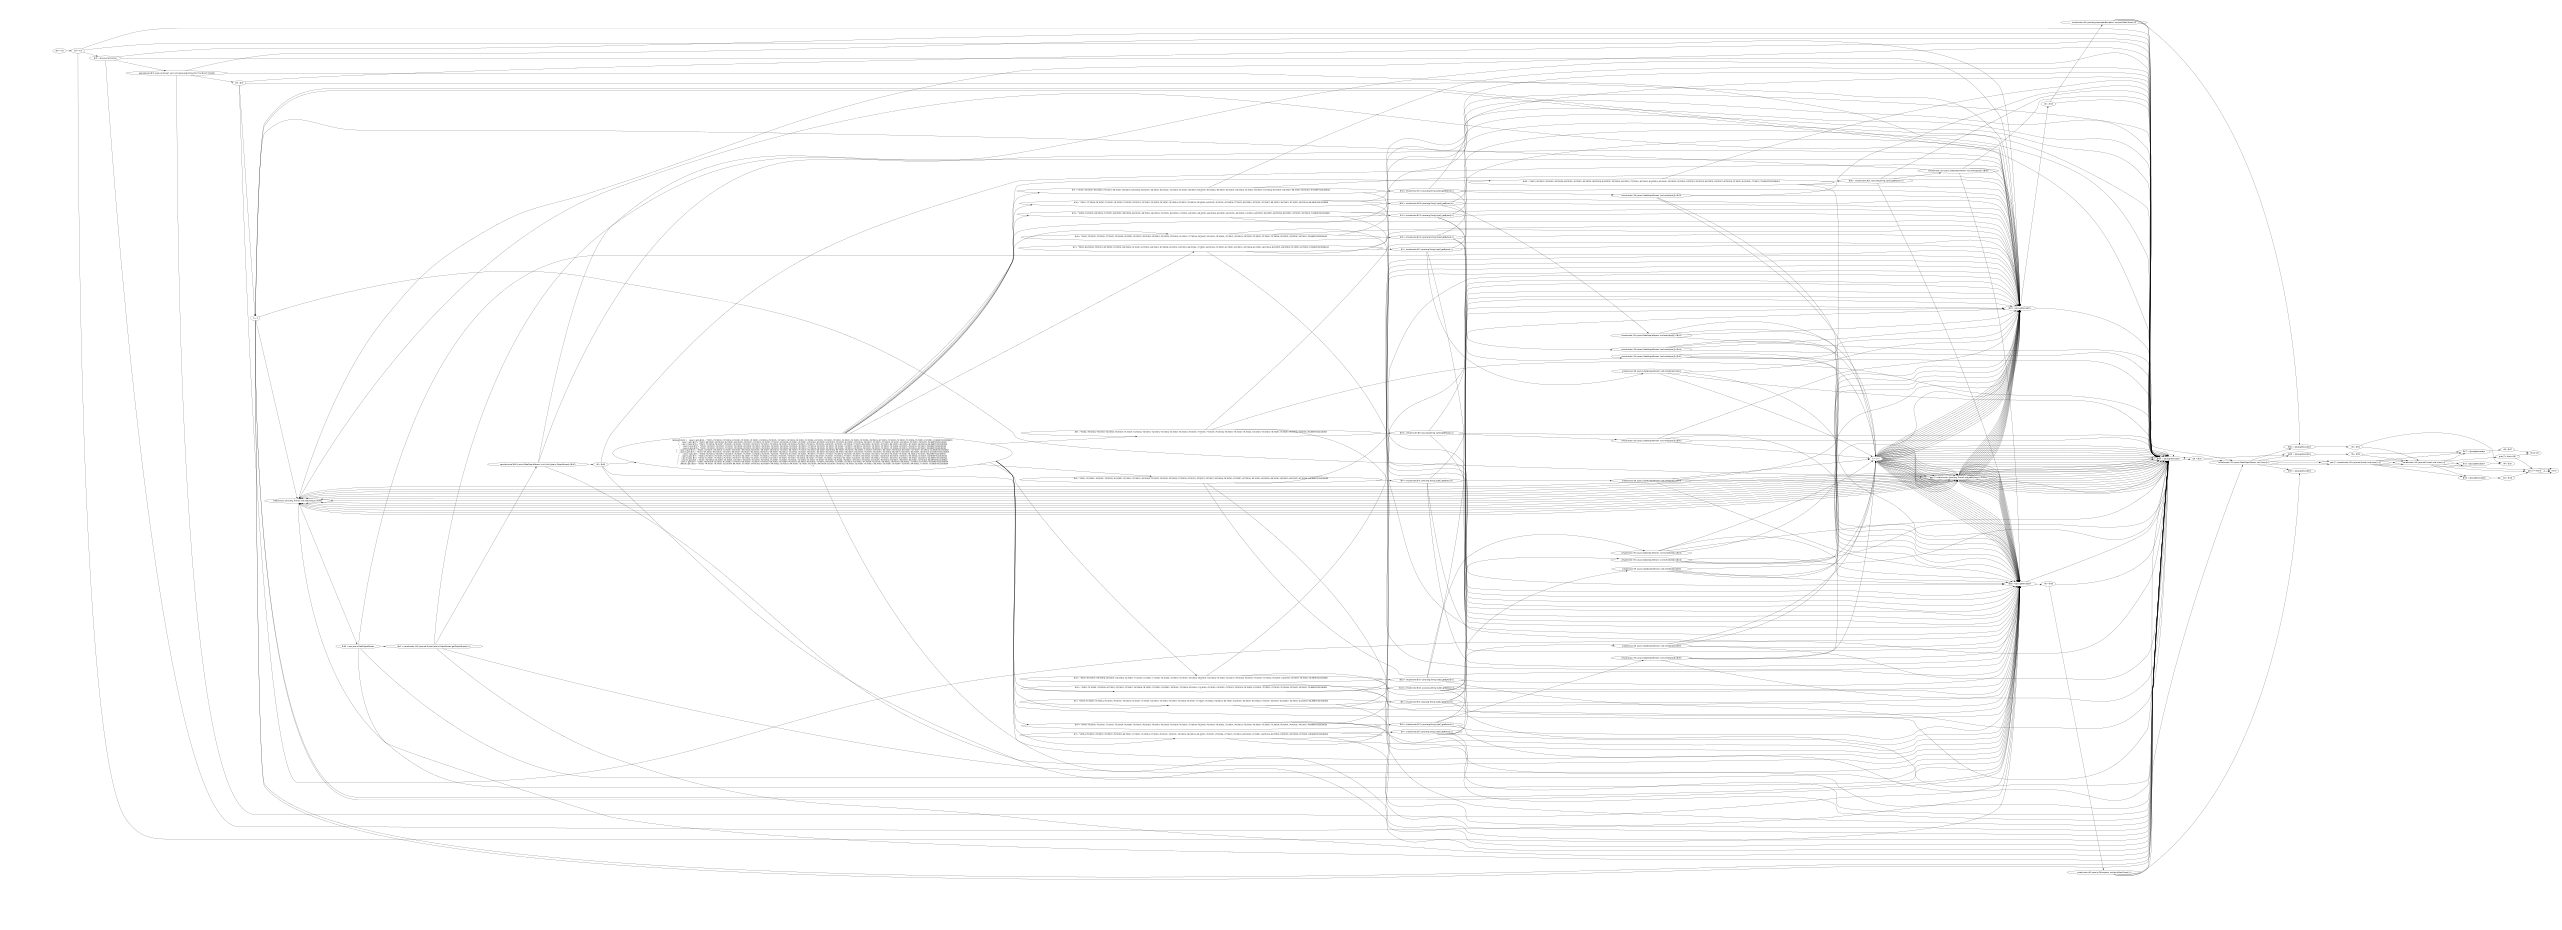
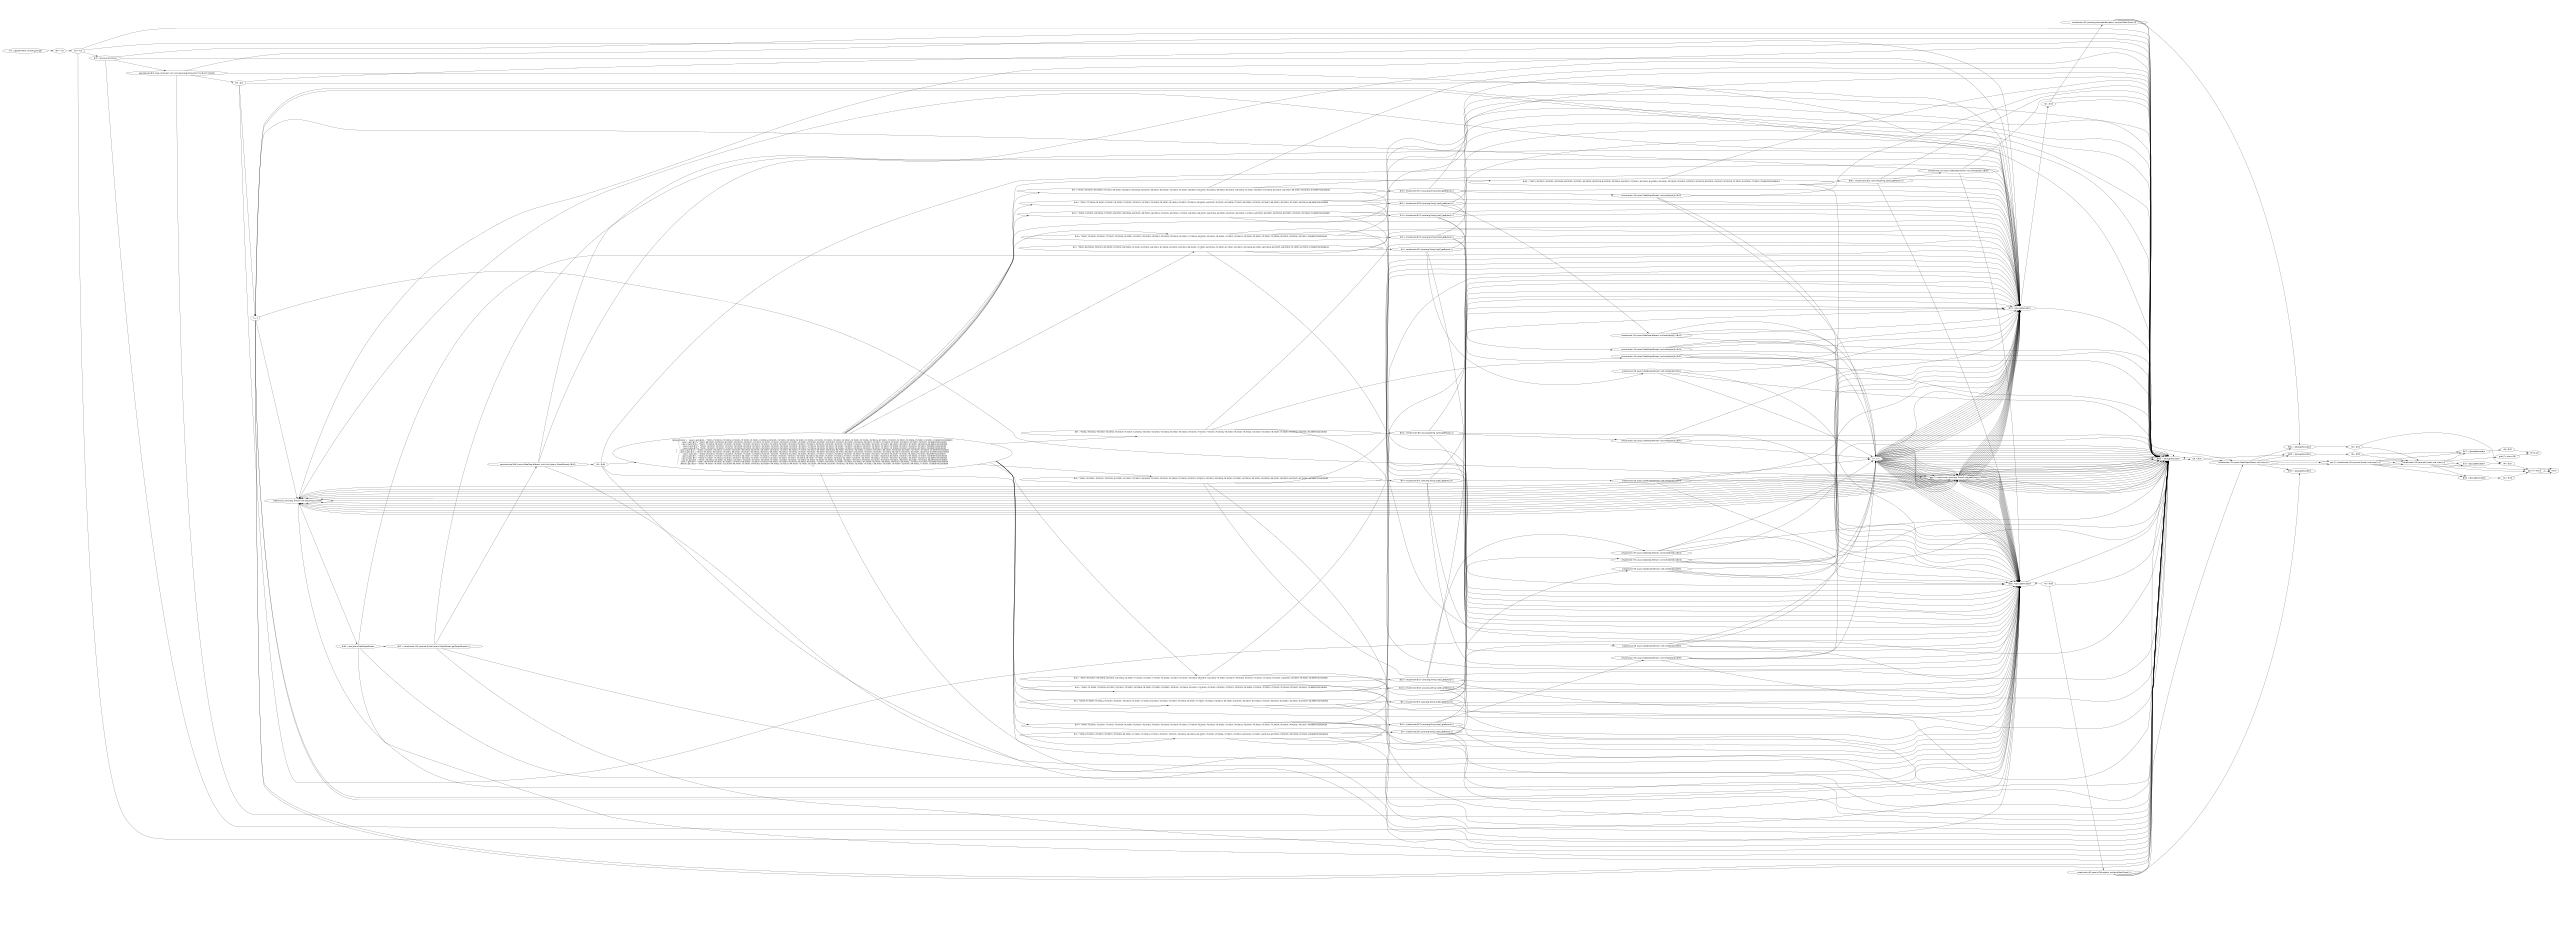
none -> (25, 51)
(2523, 462) -> (2520, 467)
(2038, 585) -> (2039, 583)
